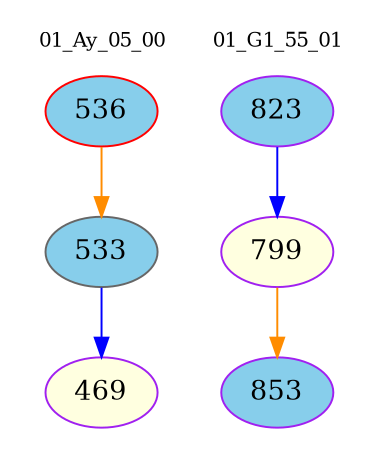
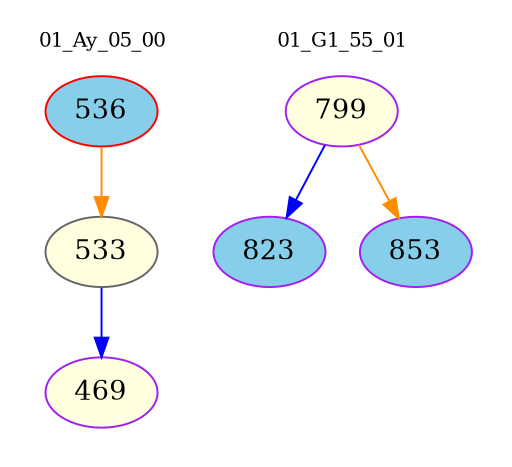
(277, 172) -> (310, 172)
(102, 252) -> (102, 252)
